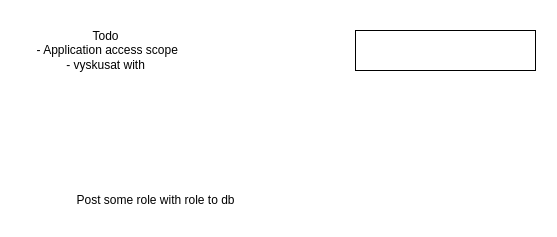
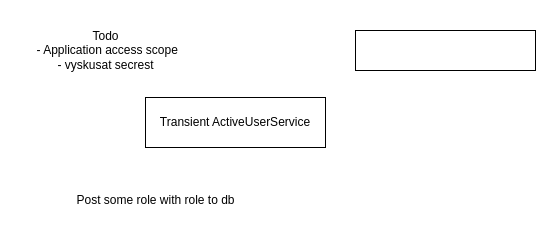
(106, 51) -> (106, 51)
none -> (236, 123)
